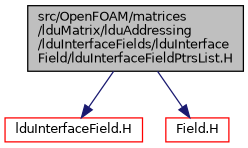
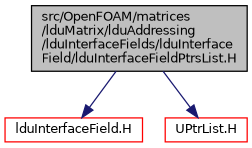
(197, 130) -> (206, 130)
